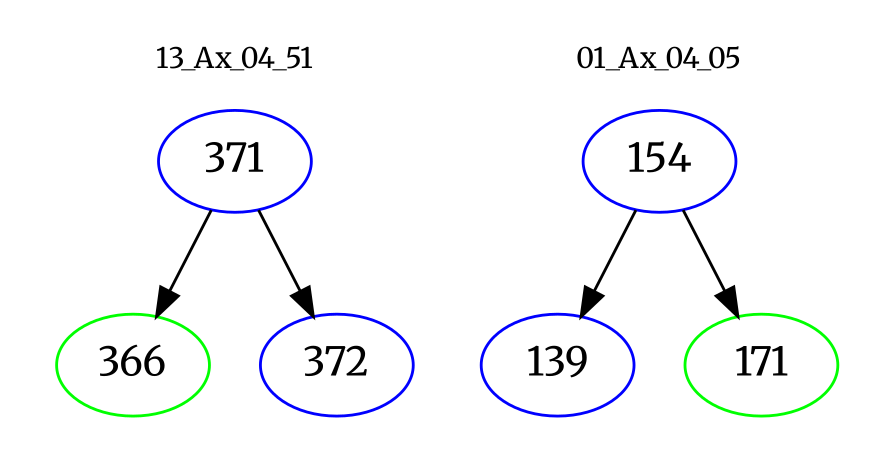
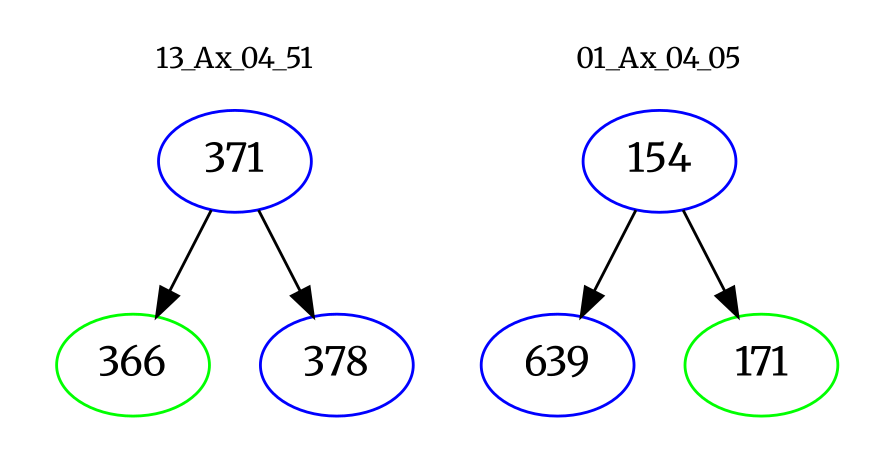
(337, 365) -> (337, 365)
(558, 365) -> (558, 365)
